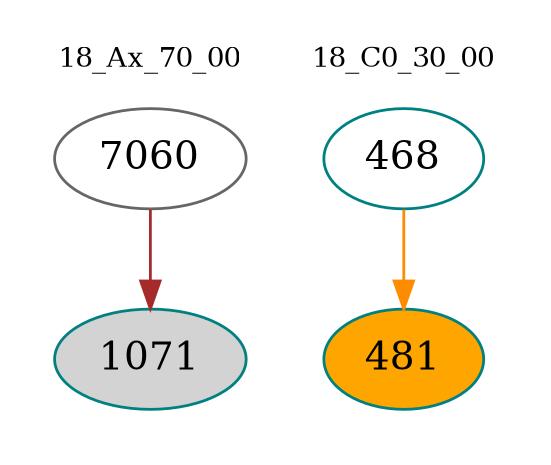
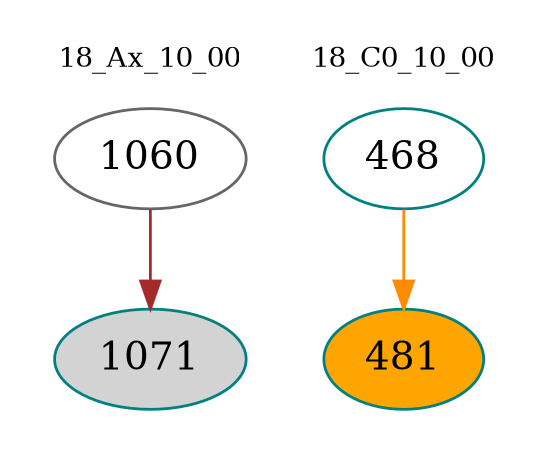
(150, 60) -> (150, 60)
(404, 60) -> (404, 60)
(150, 159) -> (150, 159)
